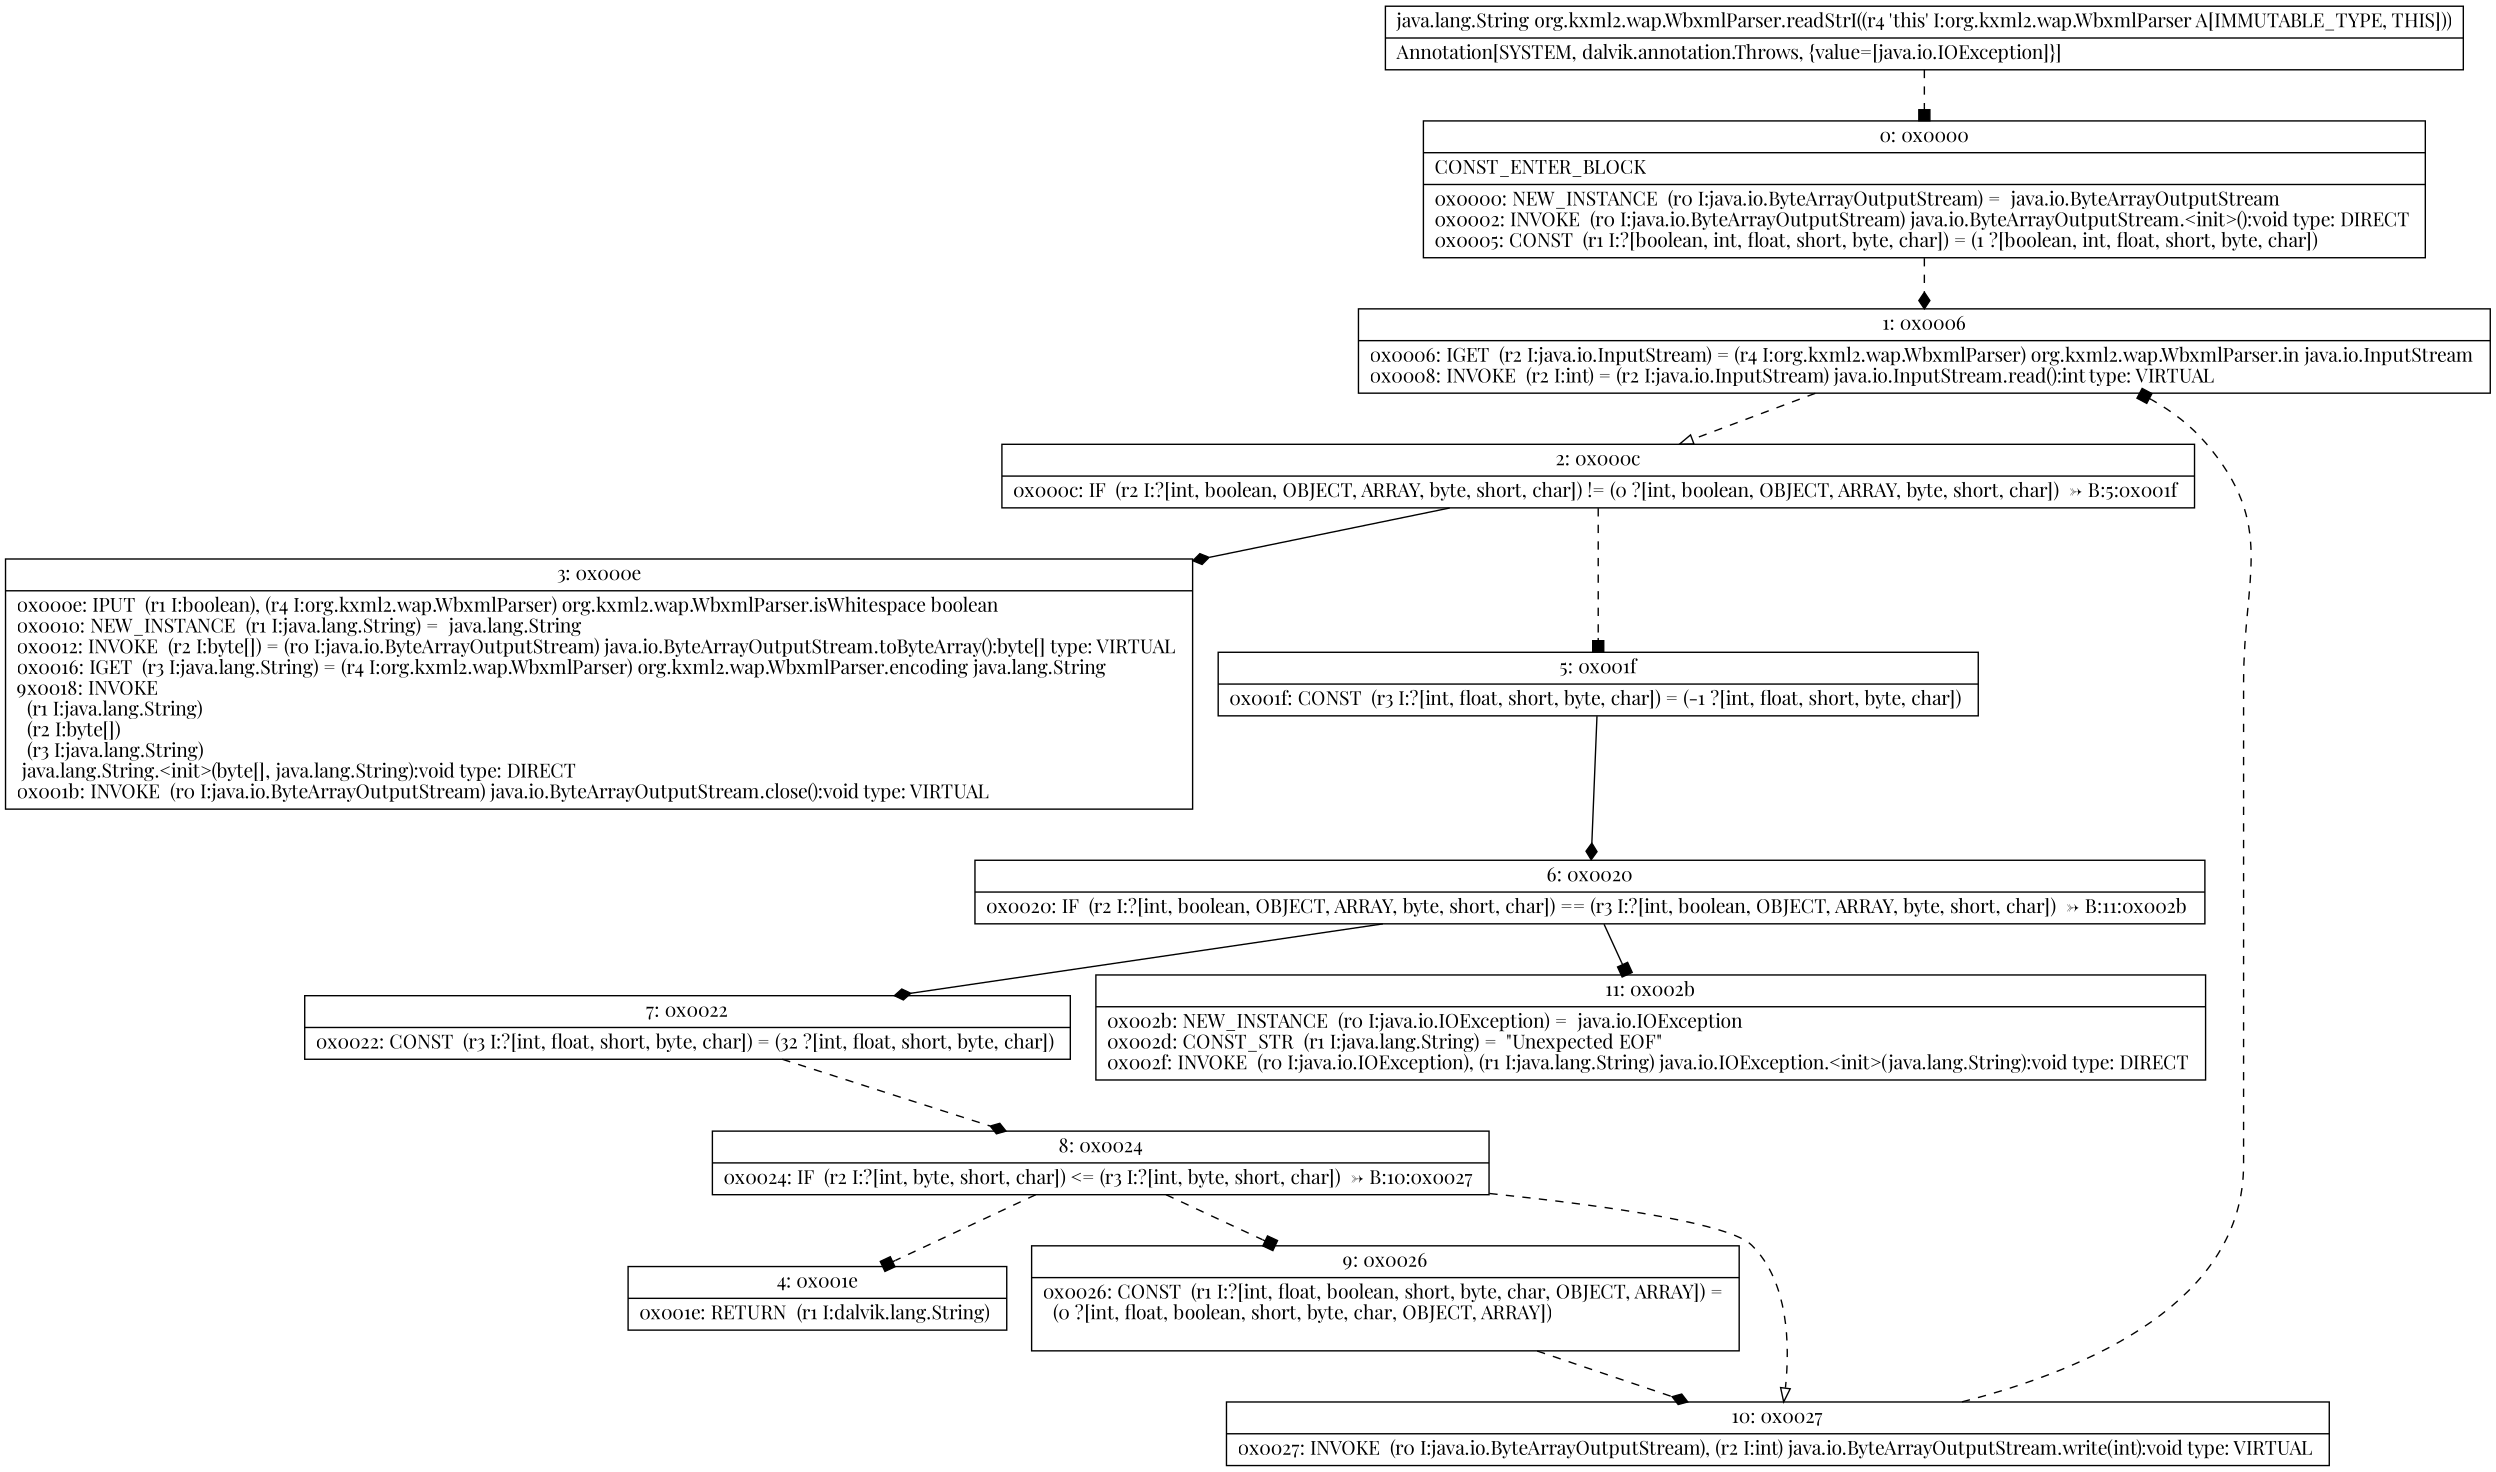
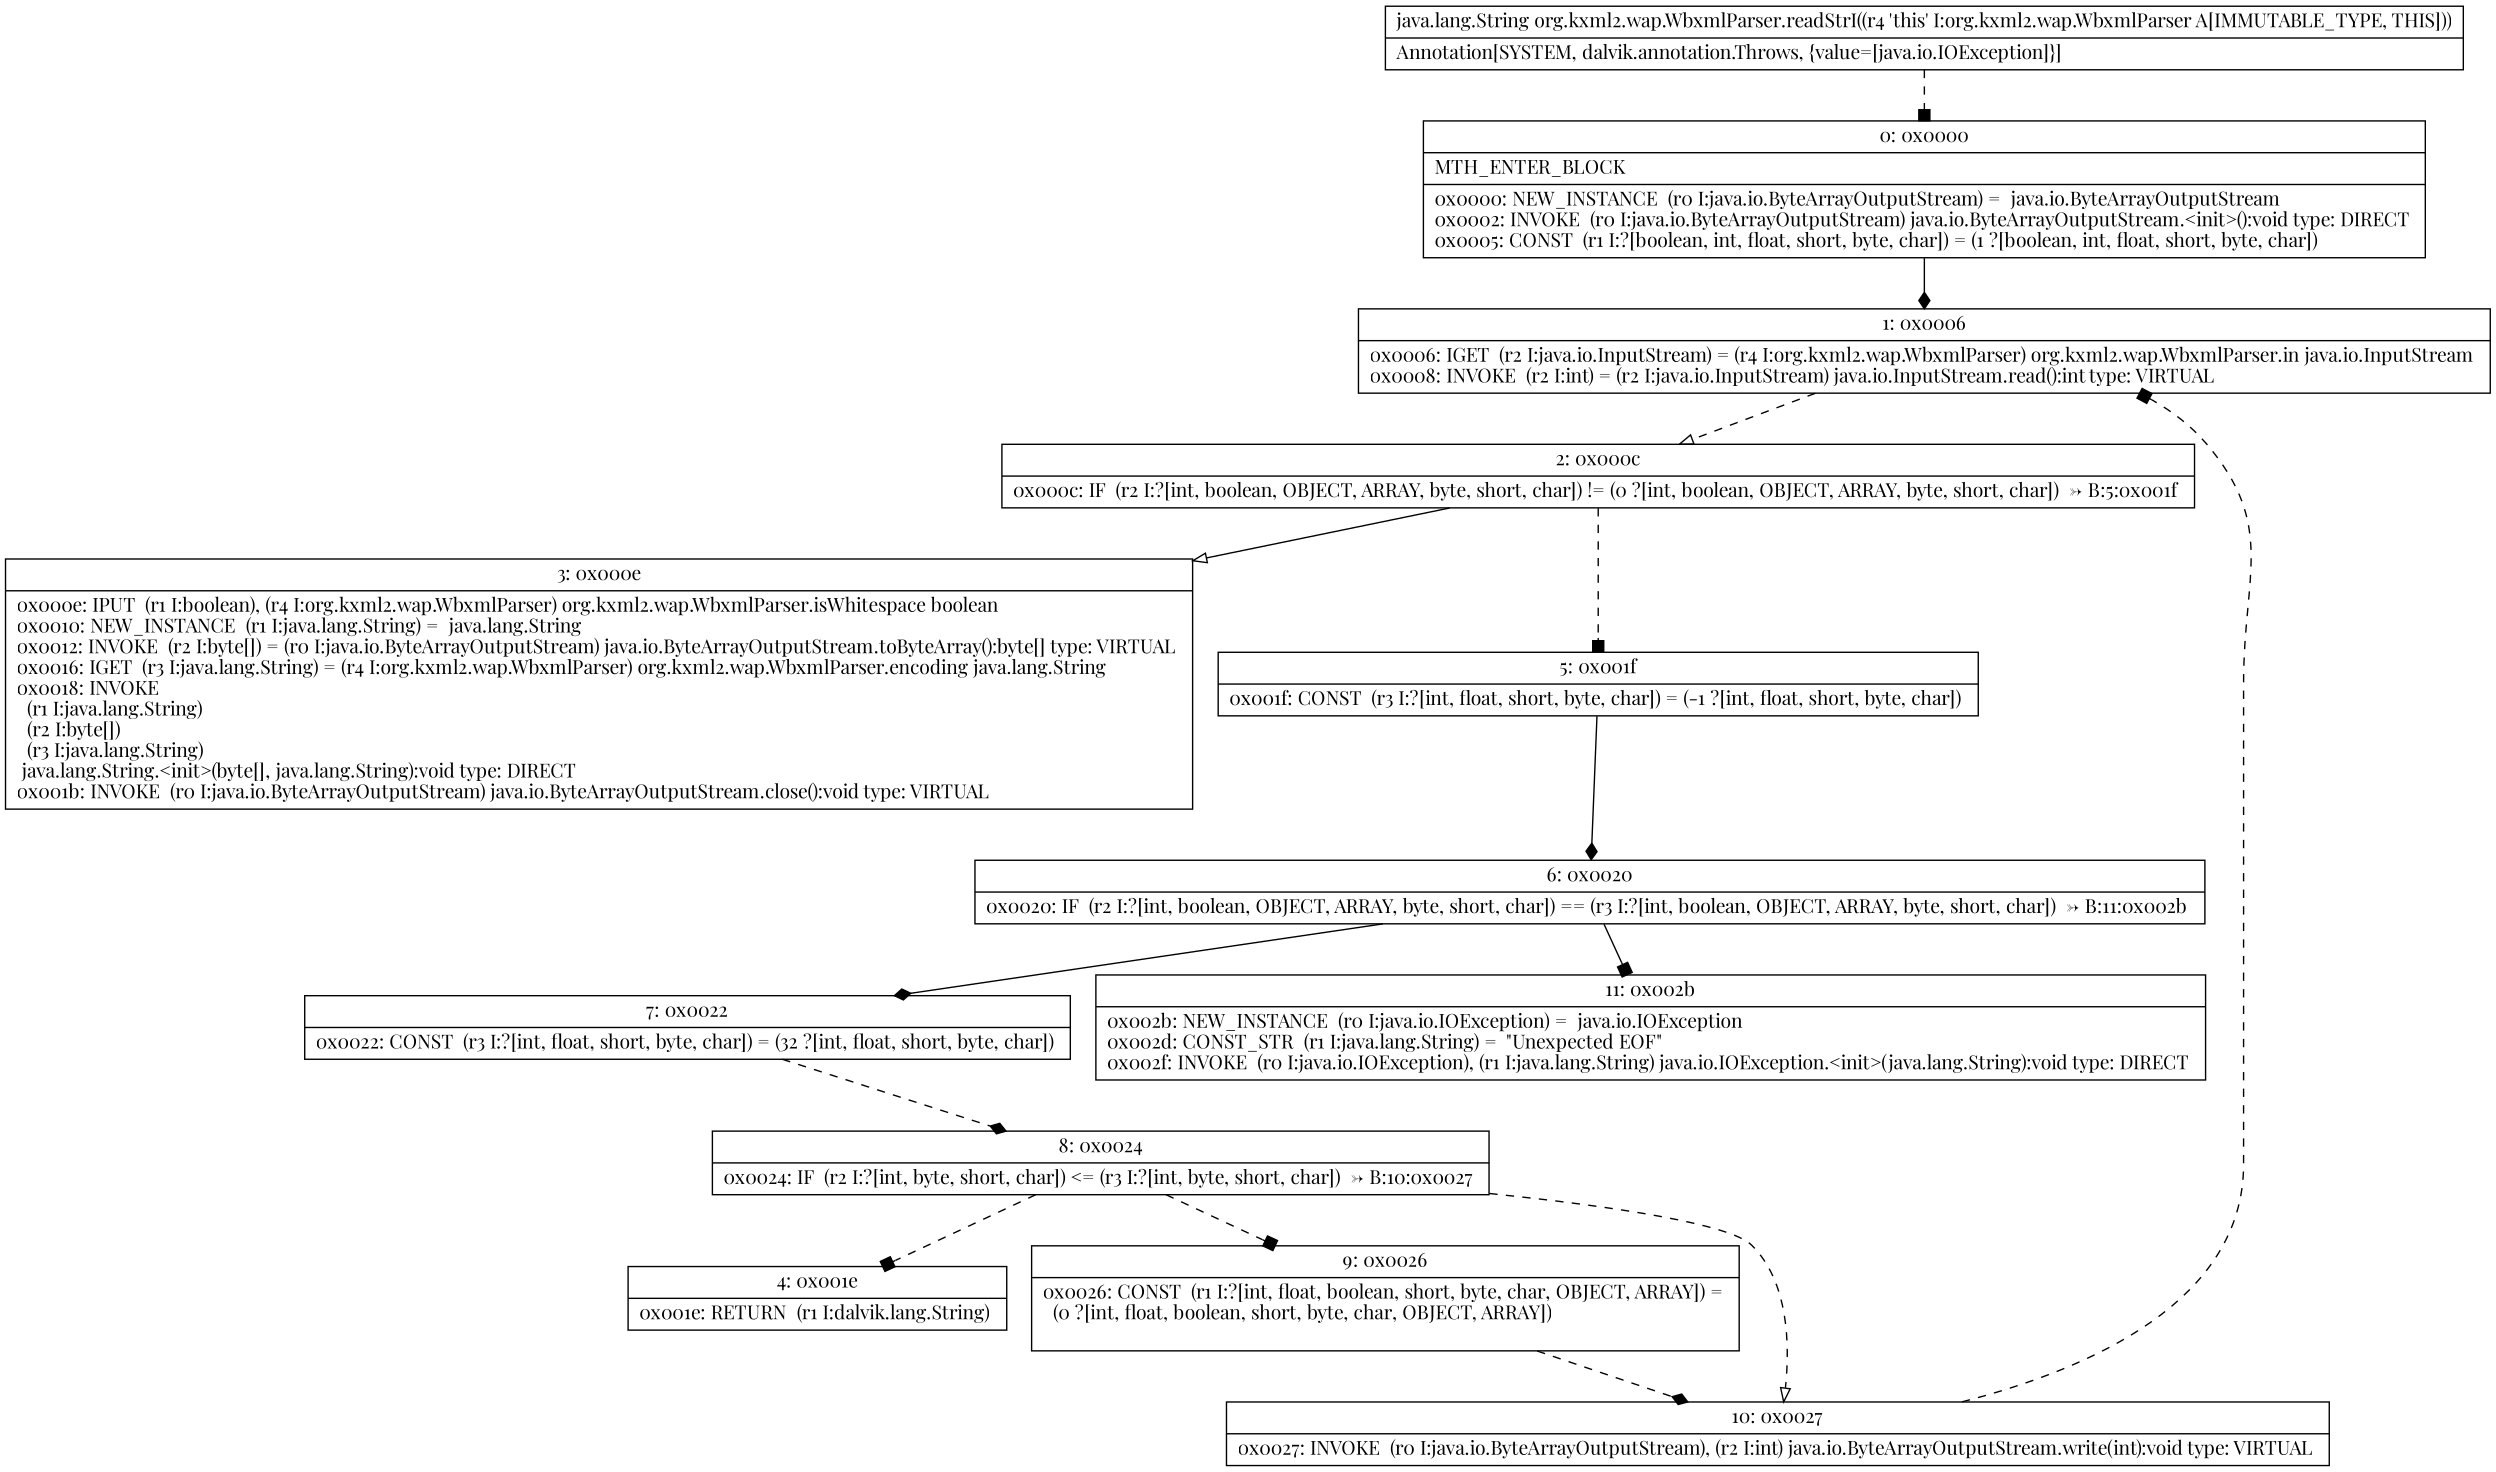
(1541, 168) -> (1531, 168)
(1924, 275) -> (1924, 275)
(1330, 533) -> (1328, 533)
(93, 689) -> (93, 689)
